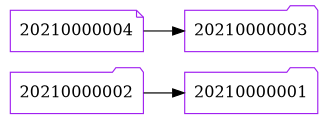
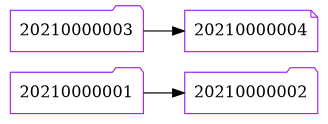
(158, 31) -> (158, 31)
(158, 93) -> (158, 93)
